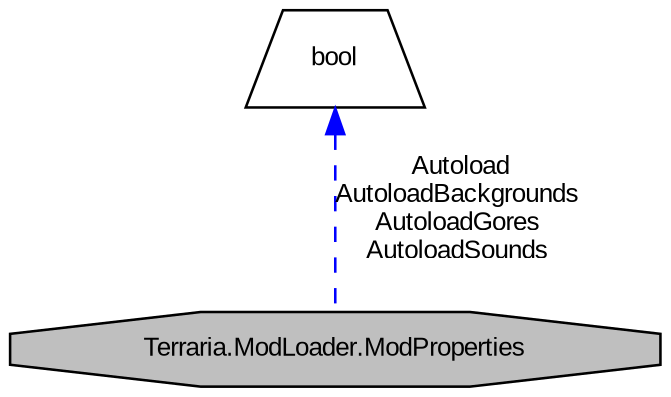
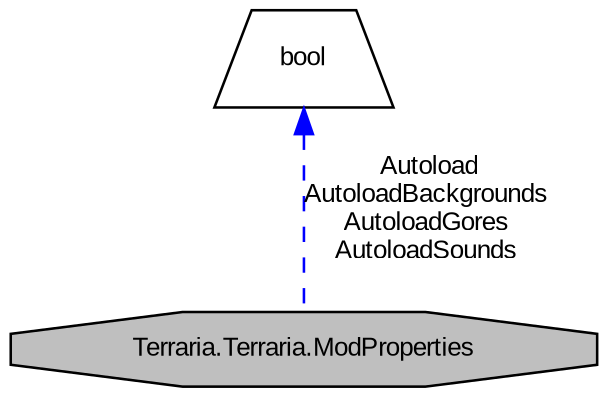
(335, 349) -> (304, 349)
